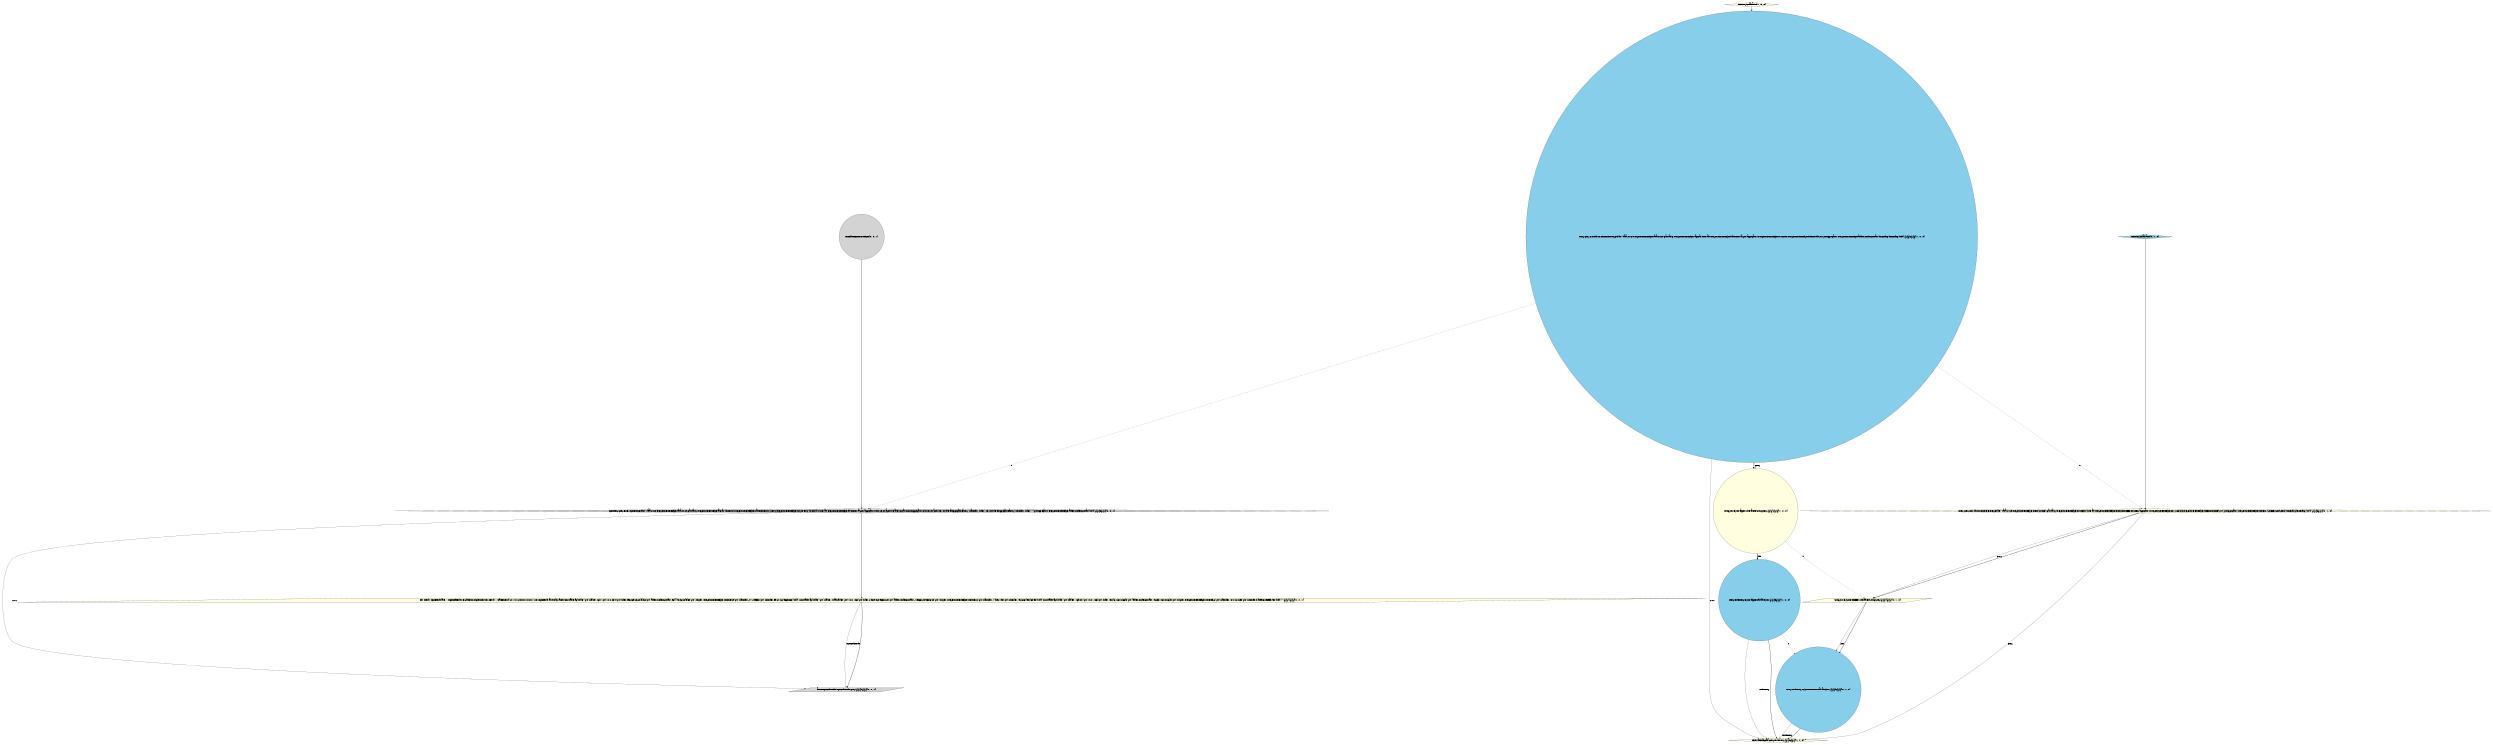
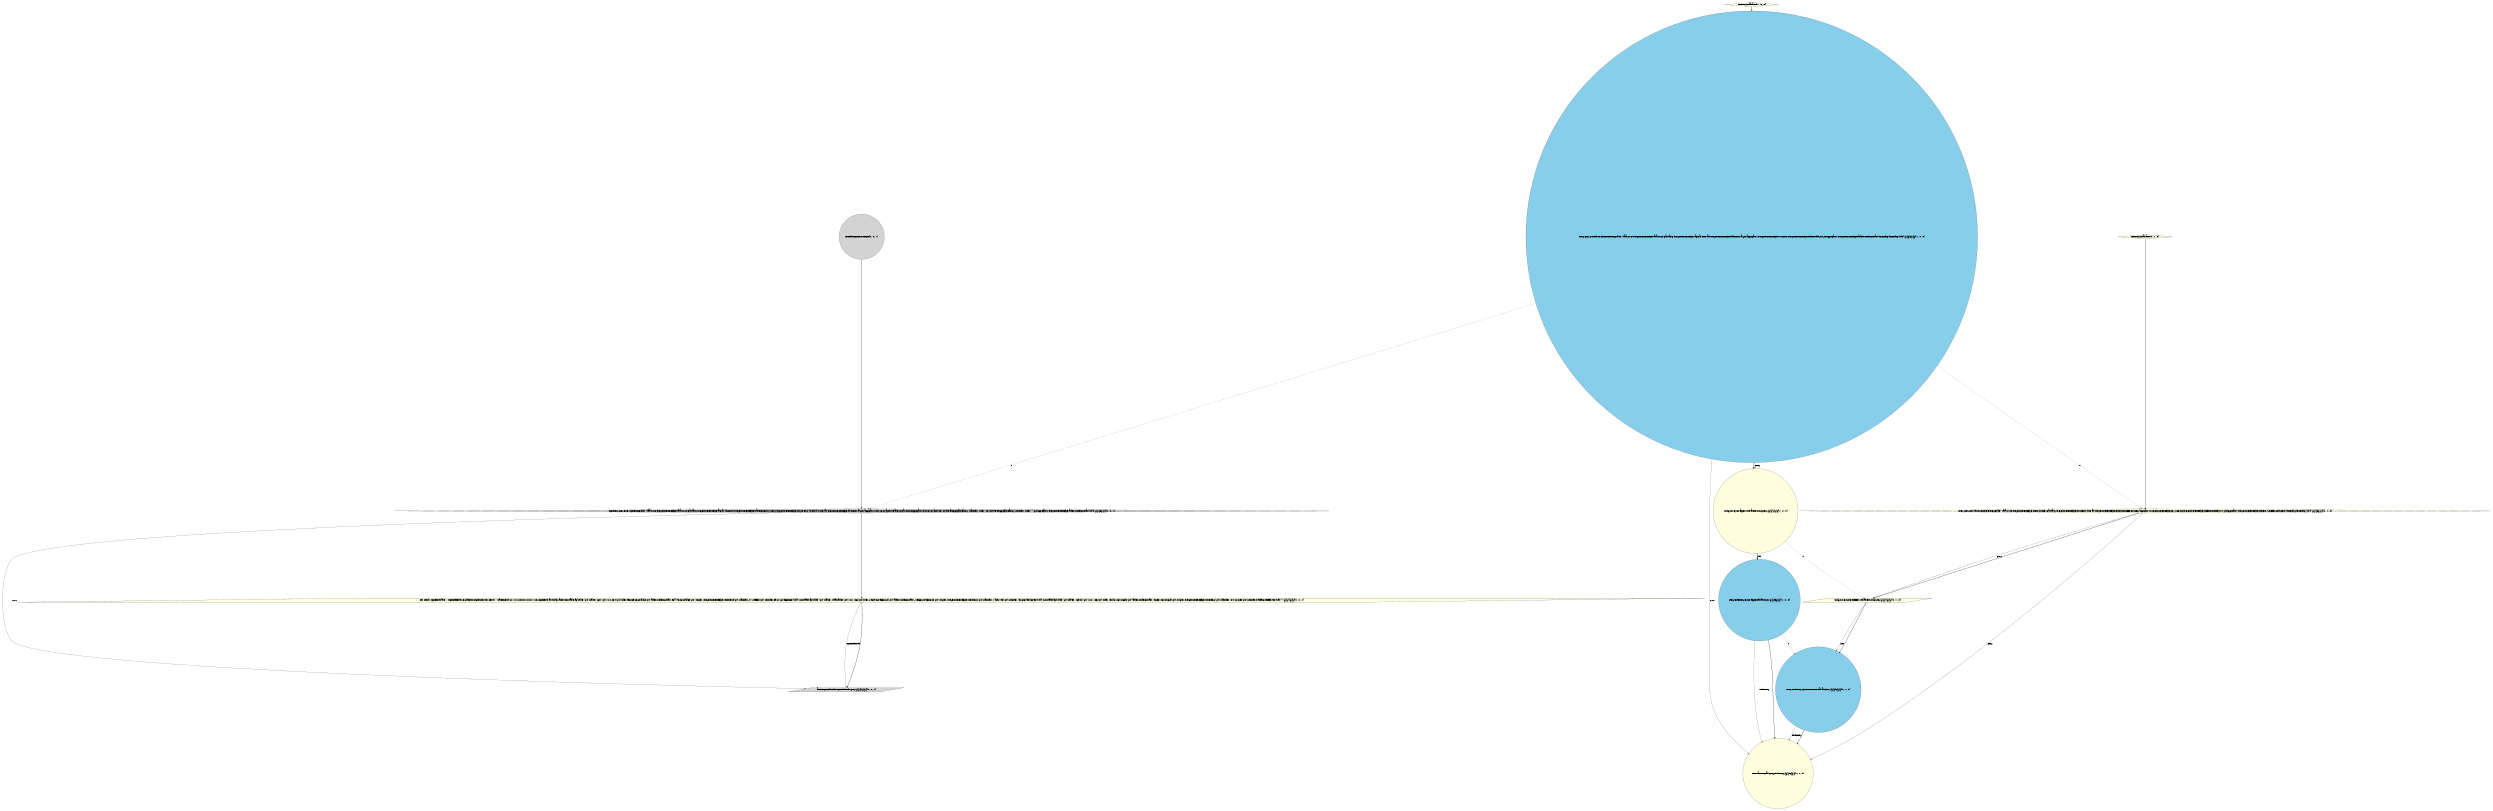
(2145, 237) -> (2145, 237)
(1778, 740) -> (1778, 774)
